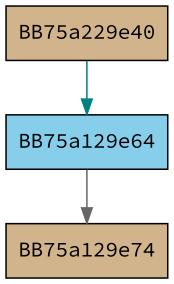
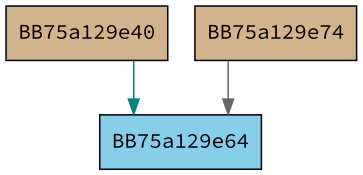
(87, 33) -> (87, 33)
(87, 189) -> (228, 80)
